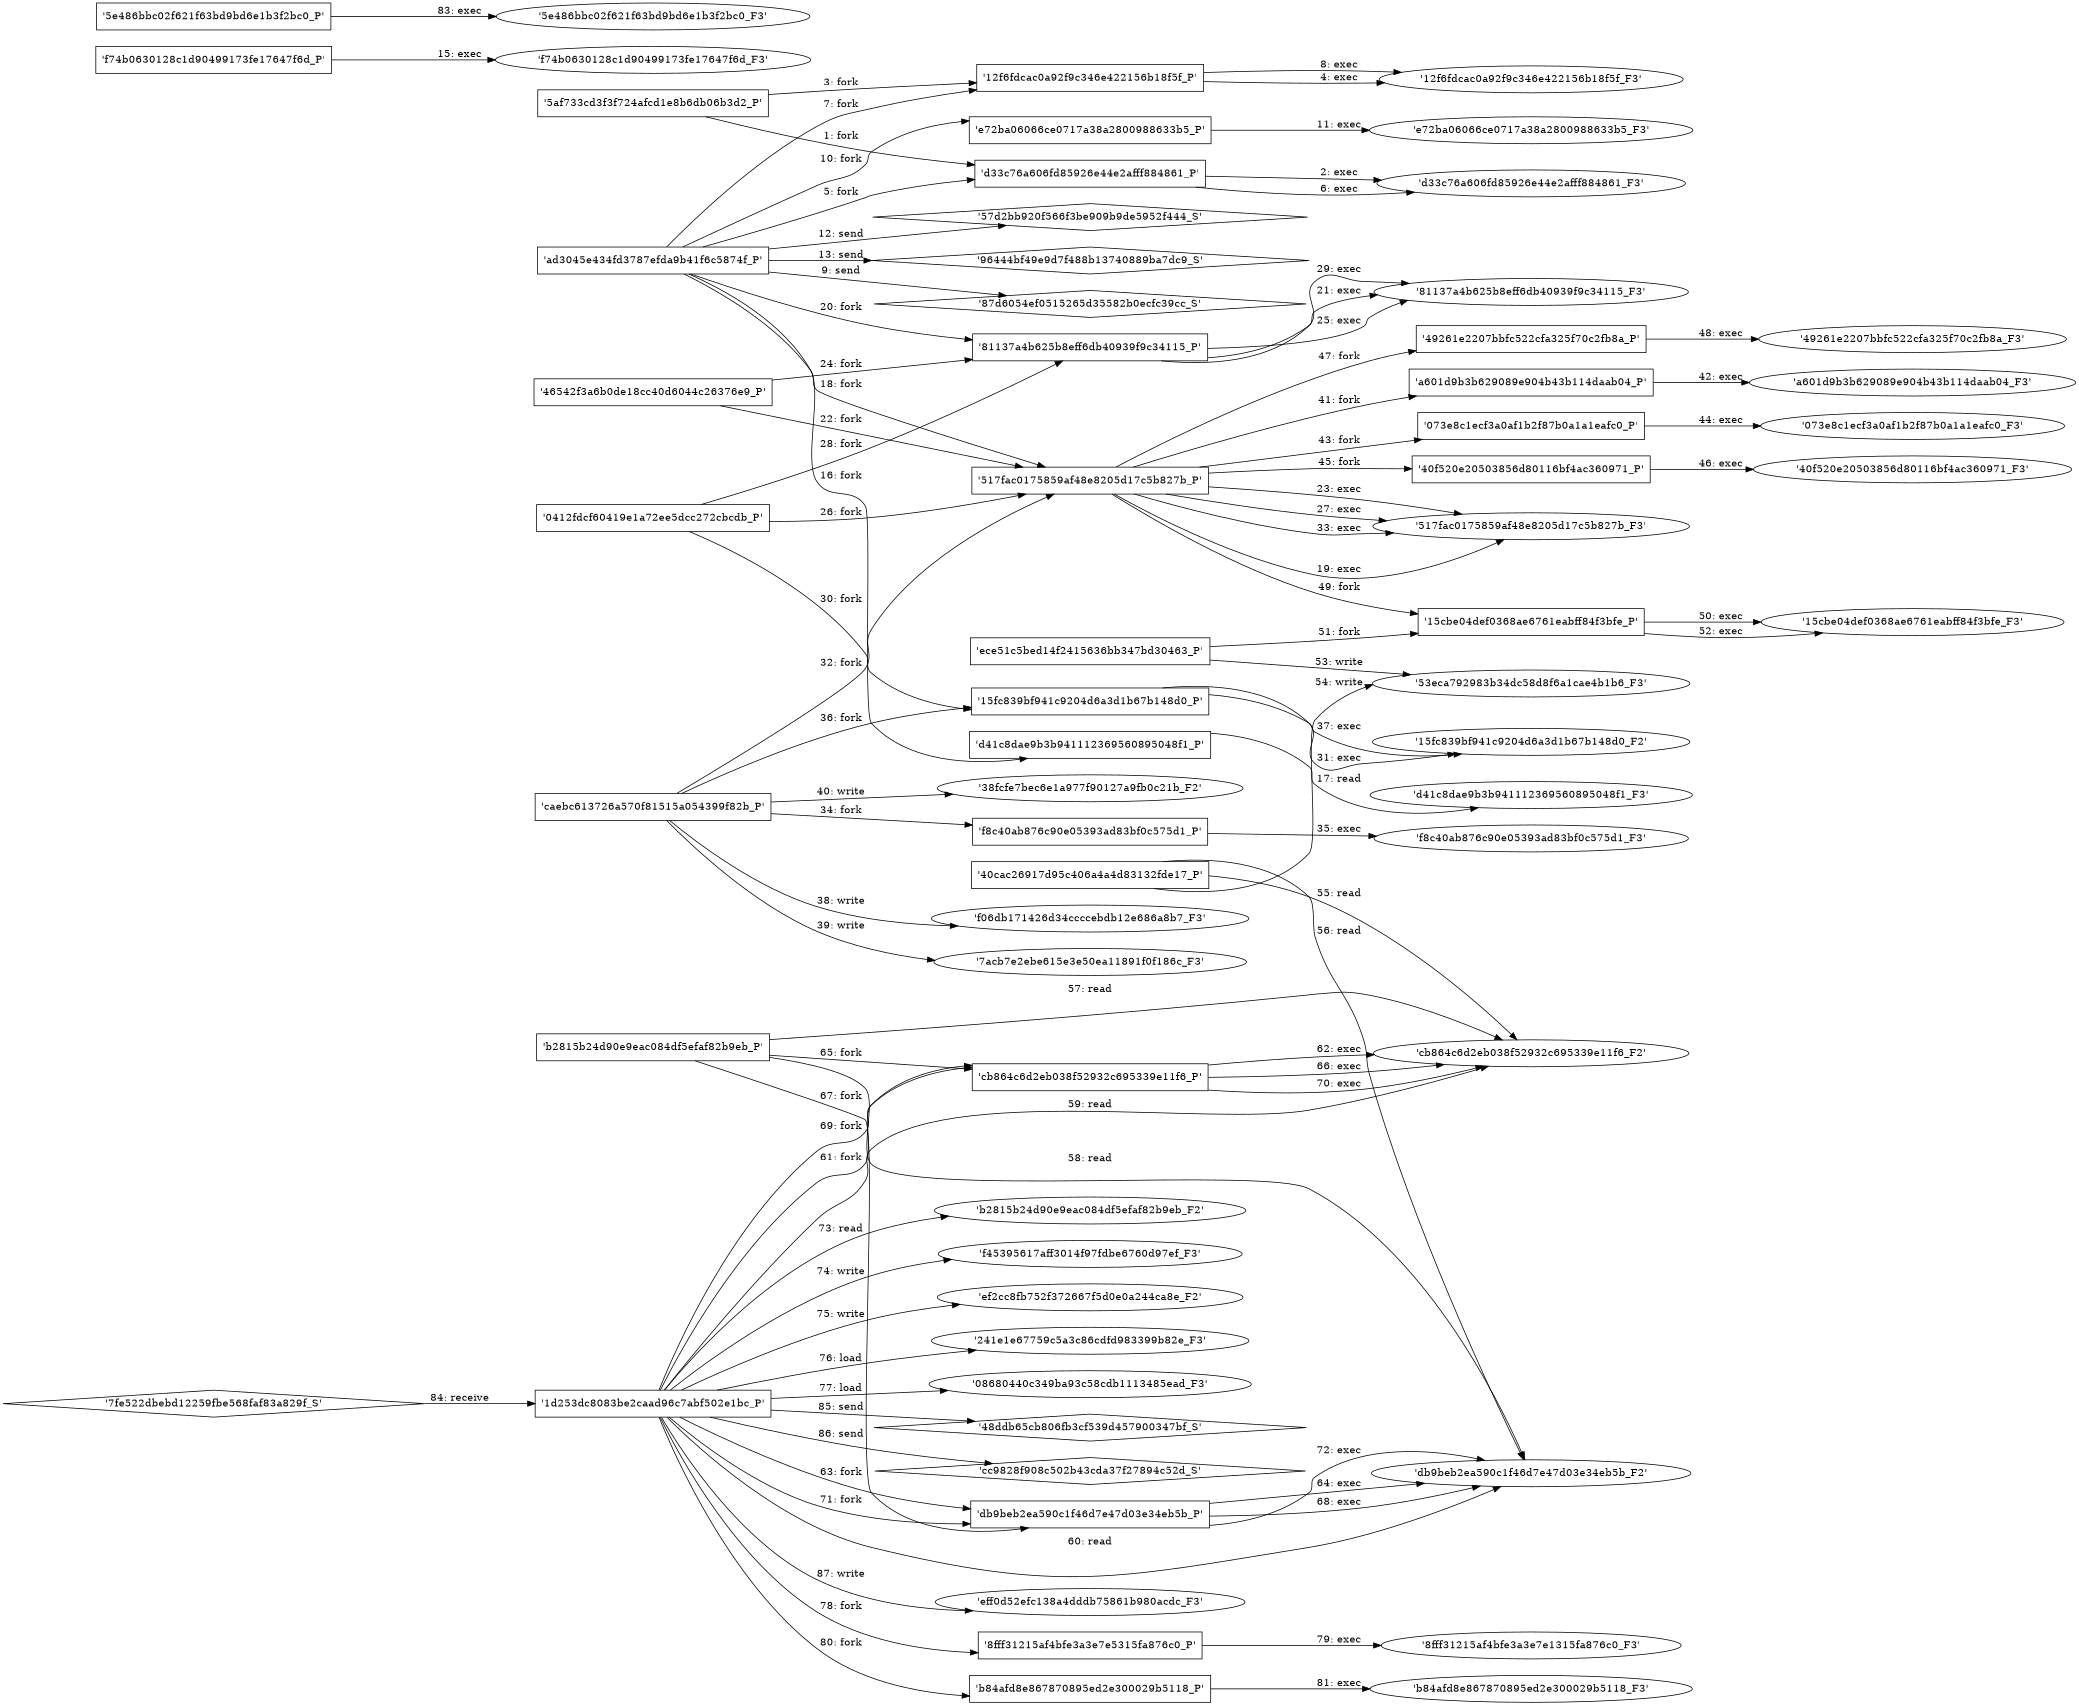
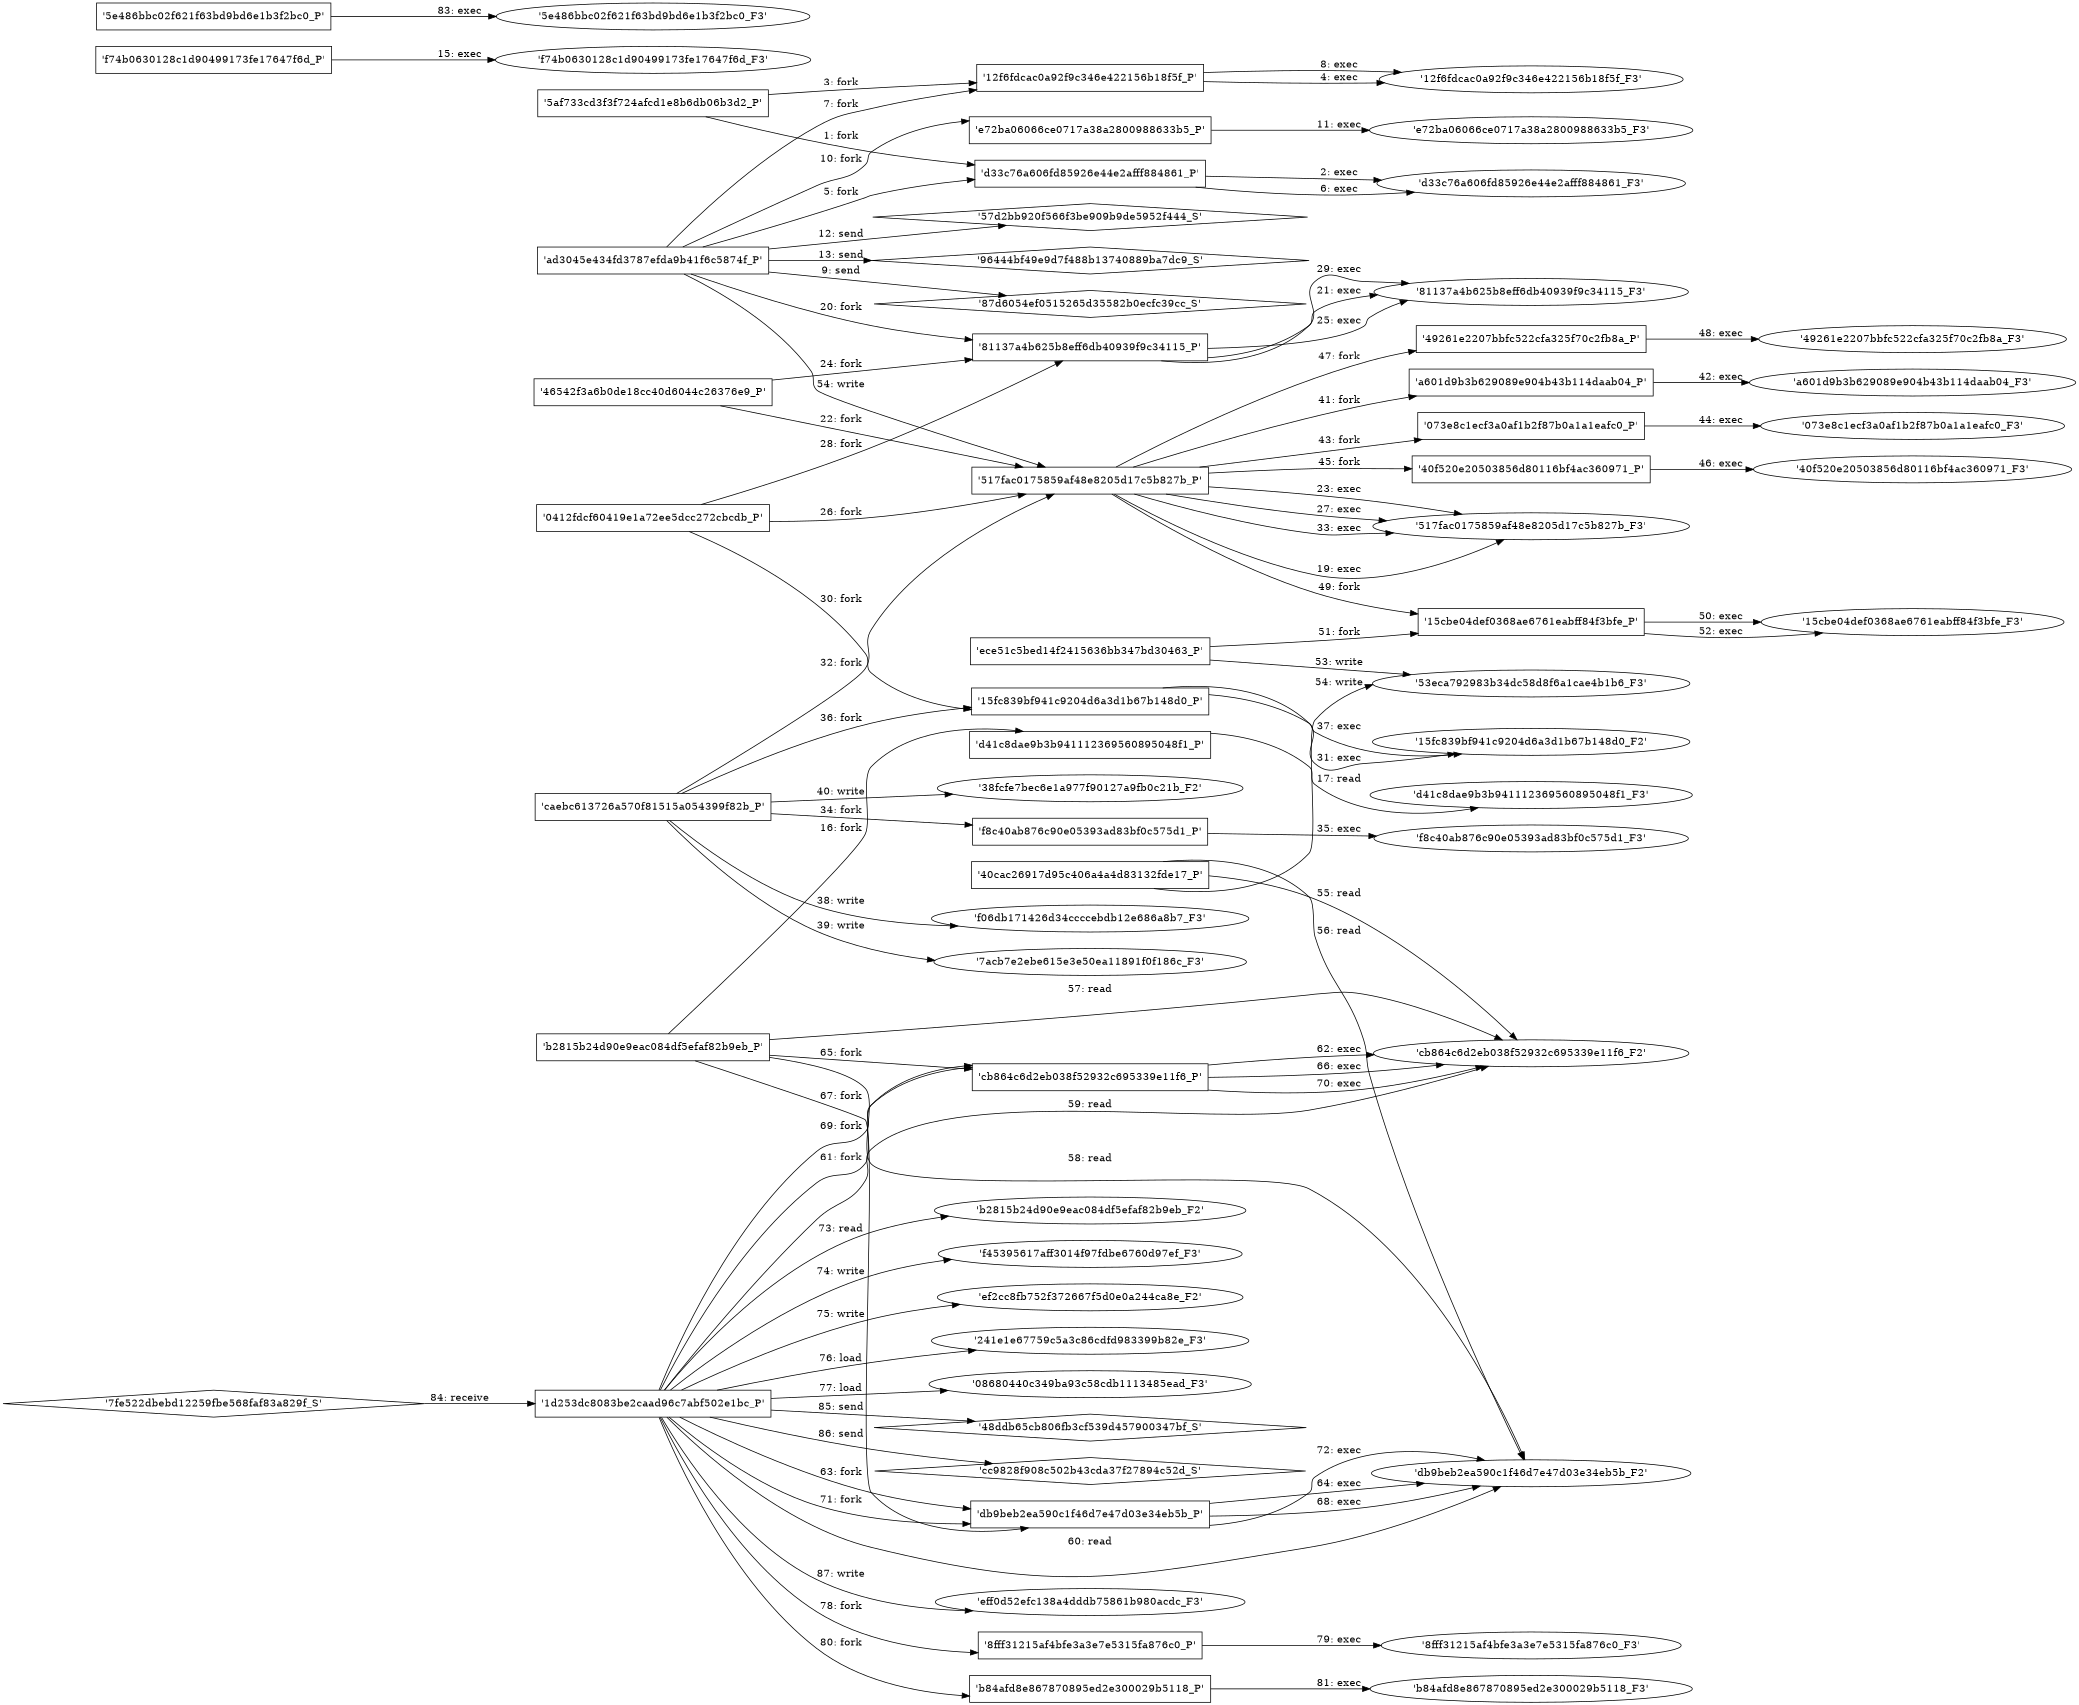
(841, 384) -> (841, 384)
(867, 530) -> (847, 857)
(1531, 1645) -> (1531, 1645)
